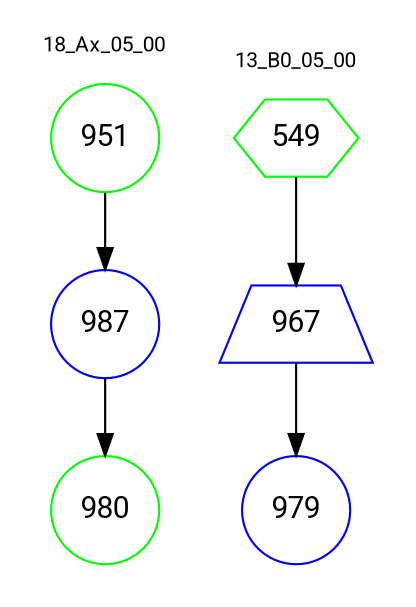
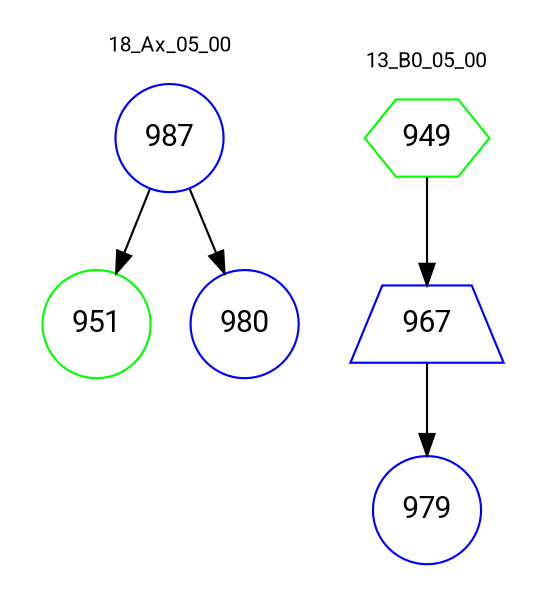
(296, 138) -> (427, 138)
(105, 220) -> (137, 221)
(105, 510) -> (245, 324)
